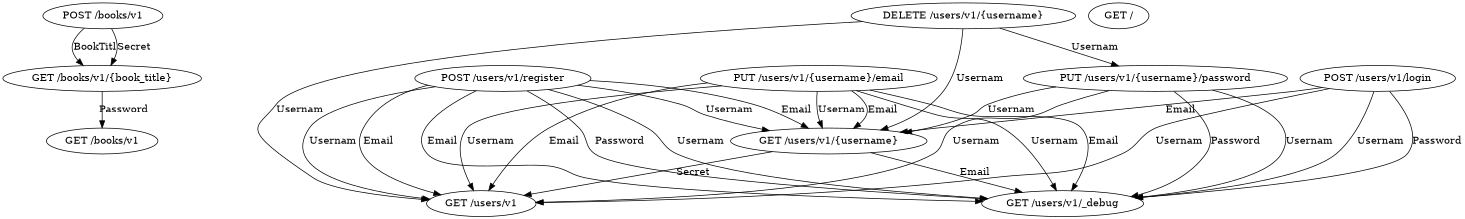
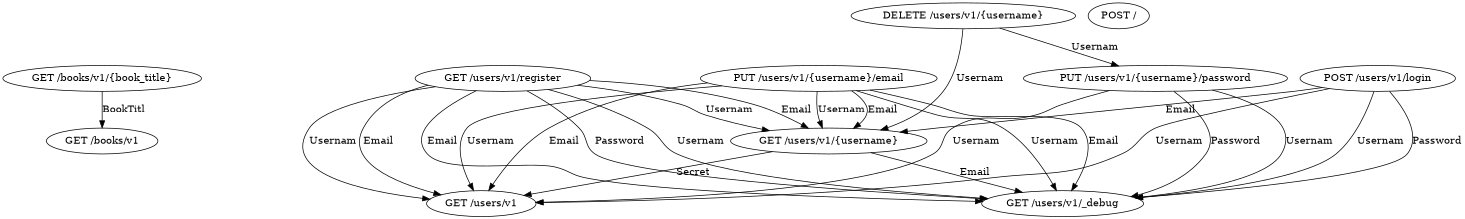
(103, 16) -> none
(1119, 16) -> (1119, 16)
(458, 57) -> none
(503, 78) -> (503, 78)
(983, 107) -> none
(124, 110) -> (124, 110)
